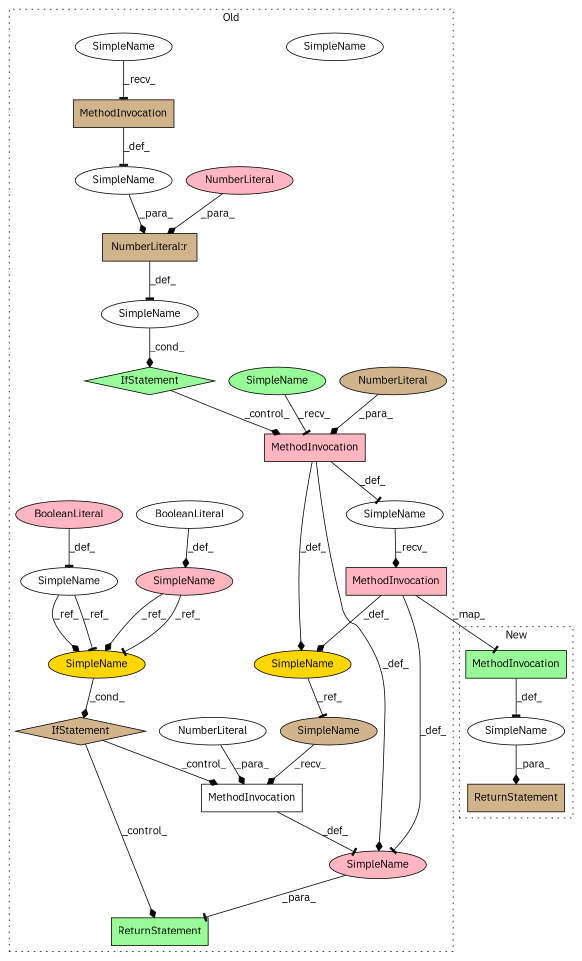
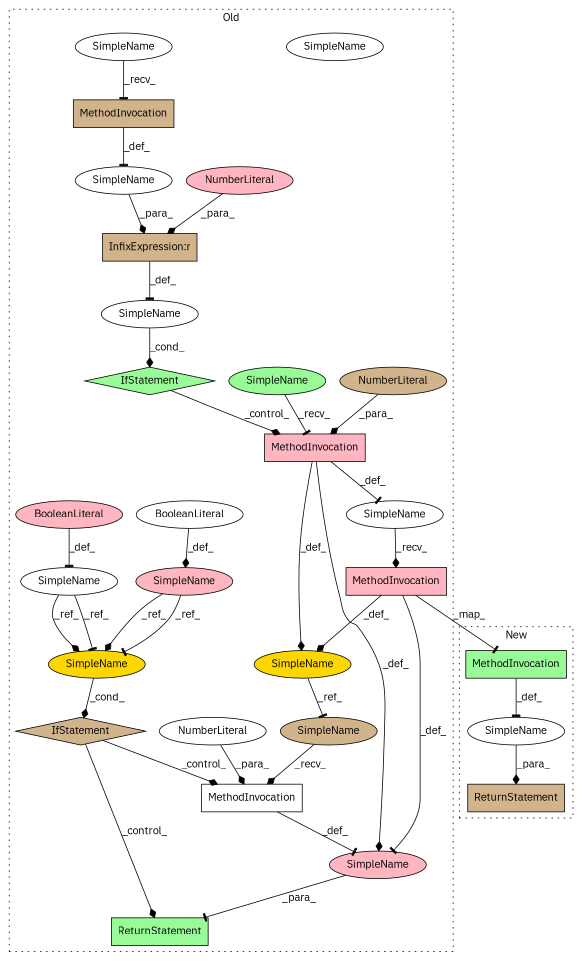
(150, 247) -> (150, 247)
